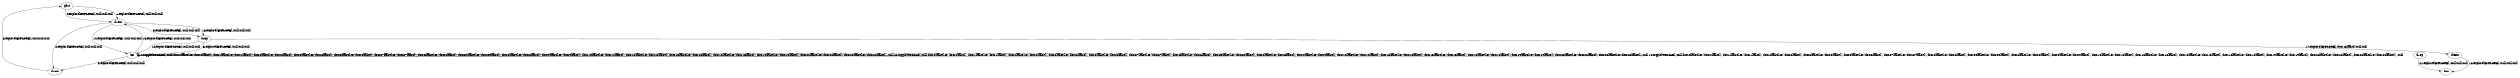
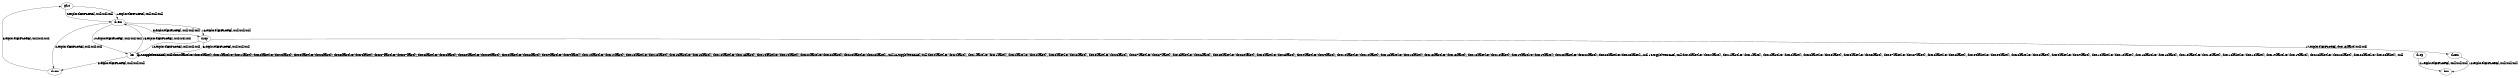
(2455, 55) -> (2455, 55)
